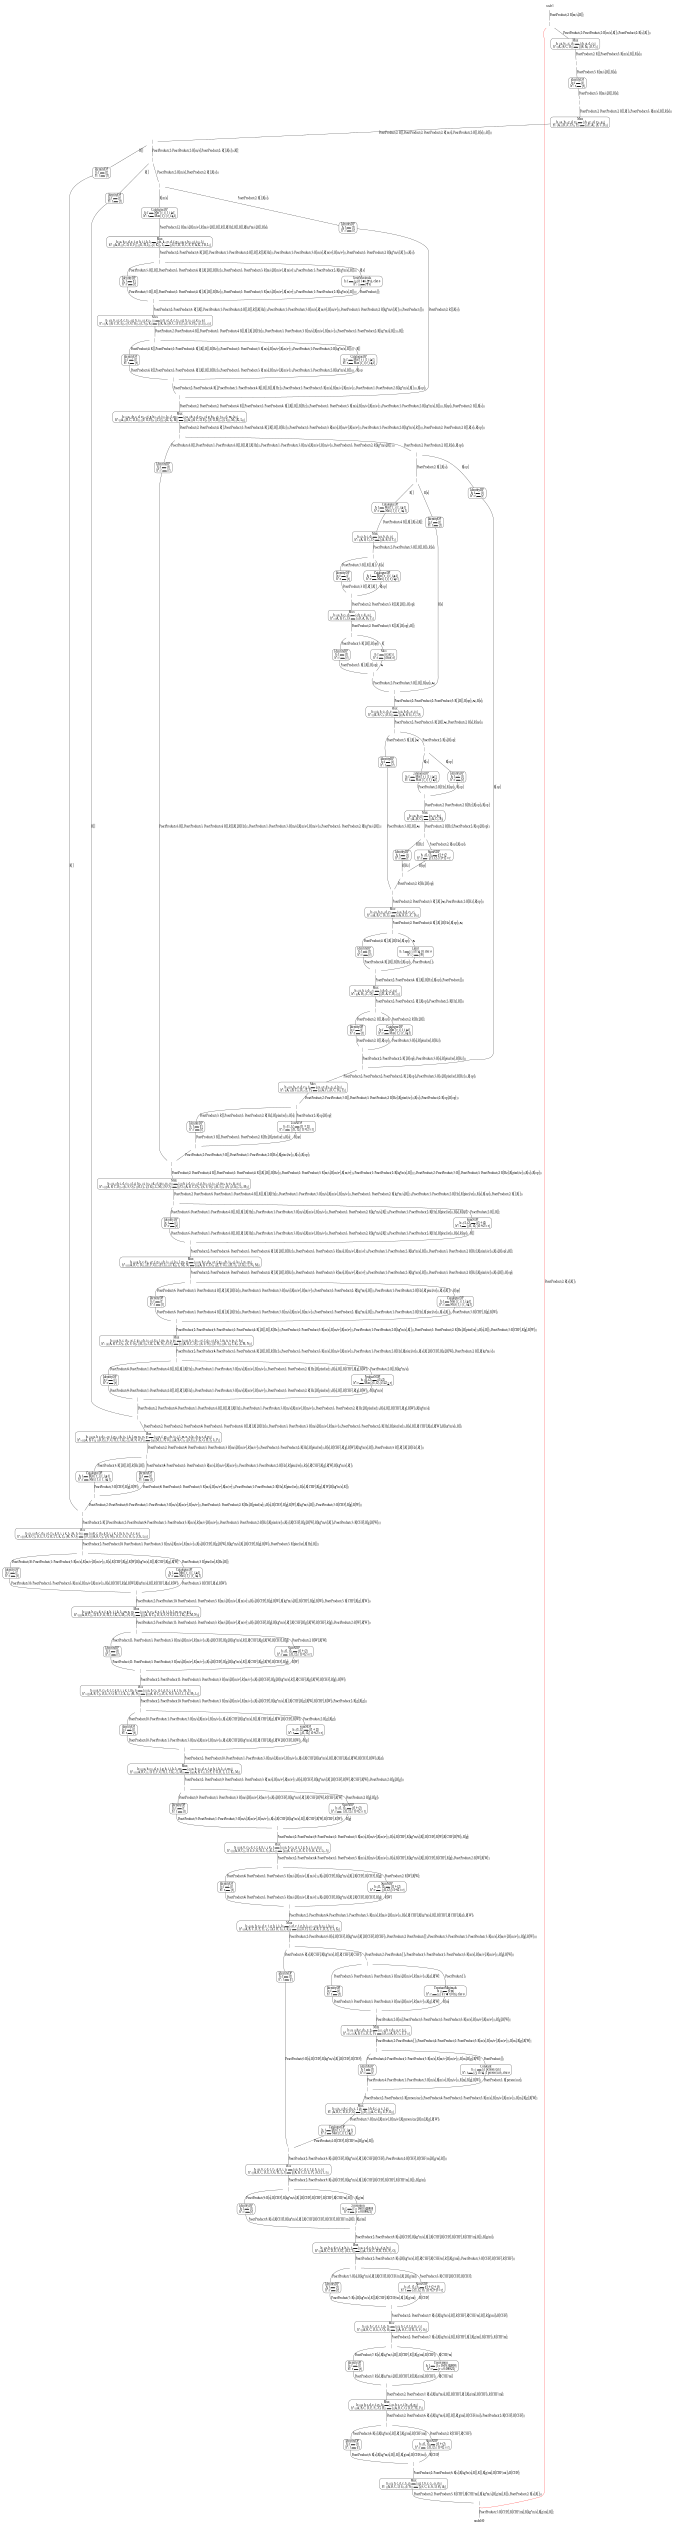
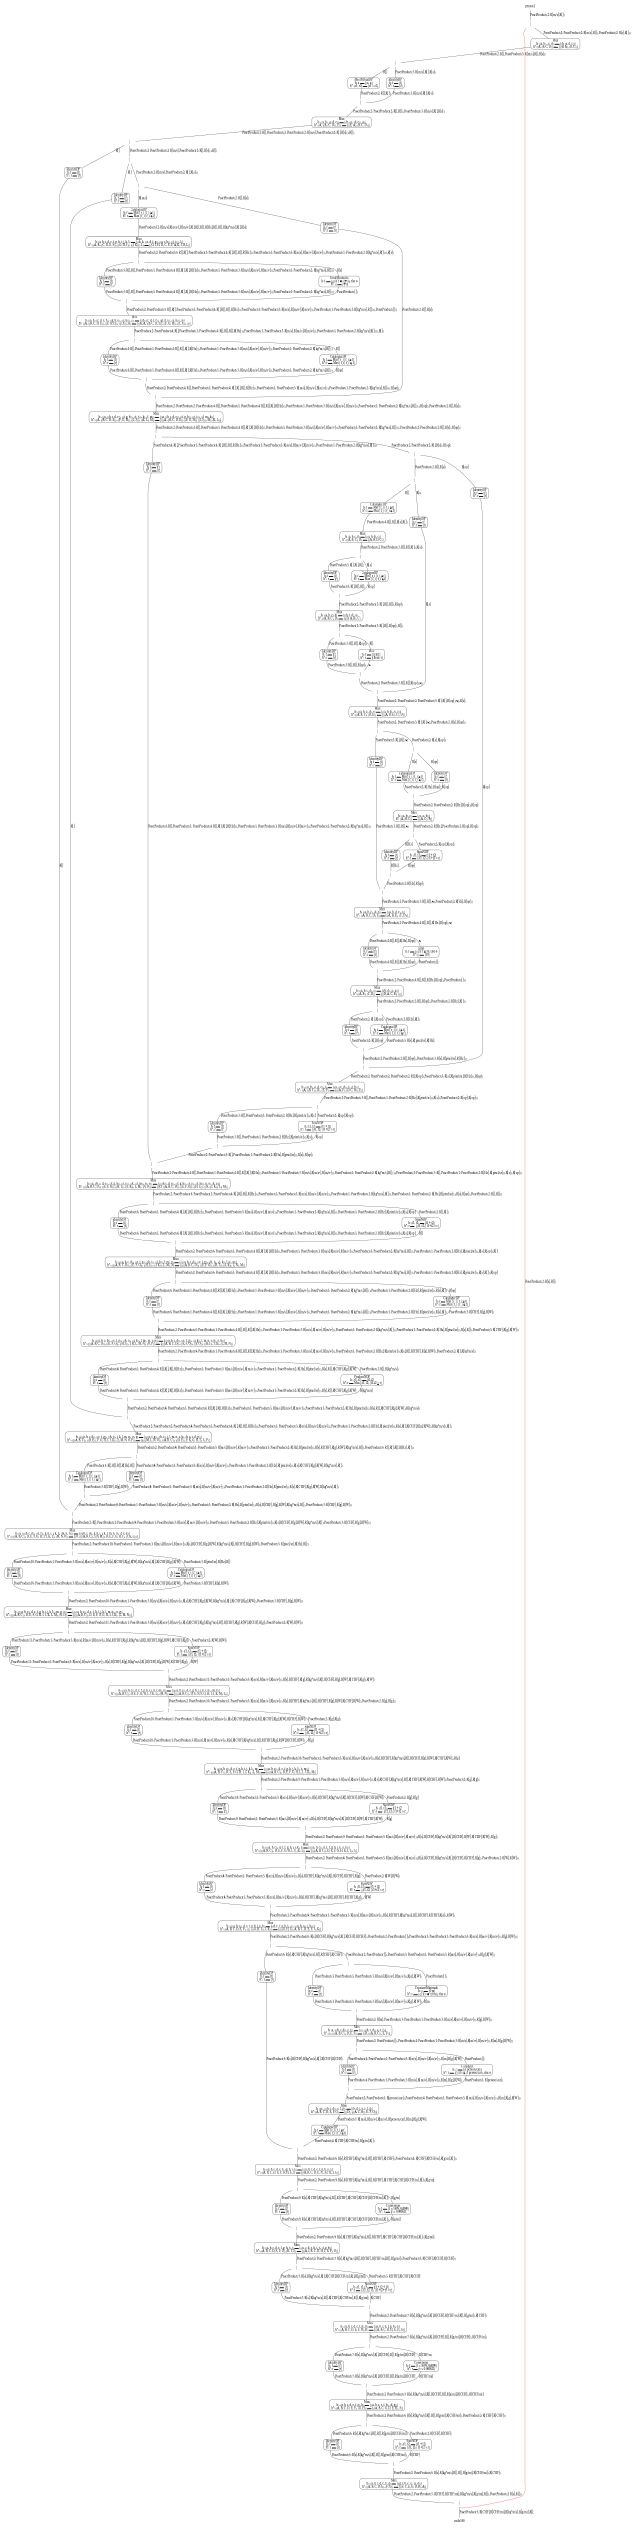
(550, 6) -> (530, 6)
none -> (364, 83)
